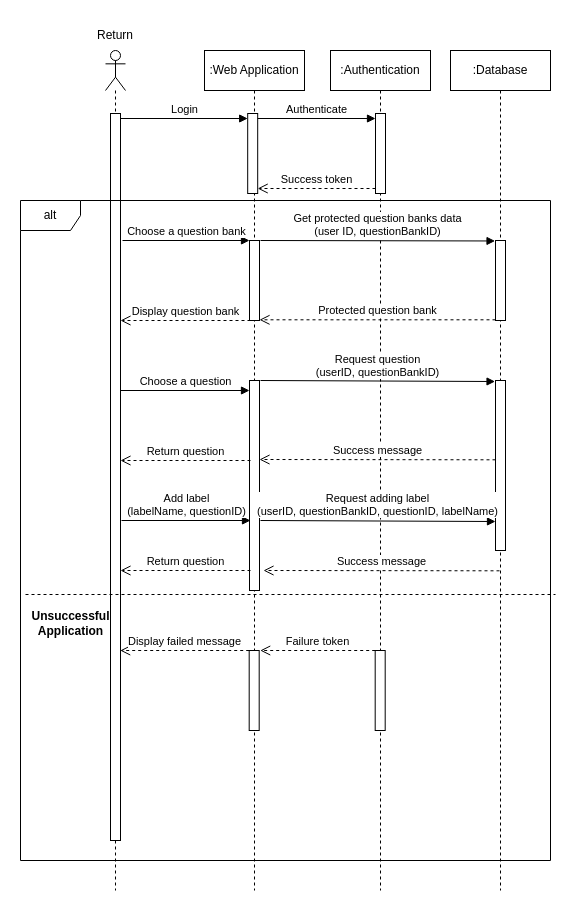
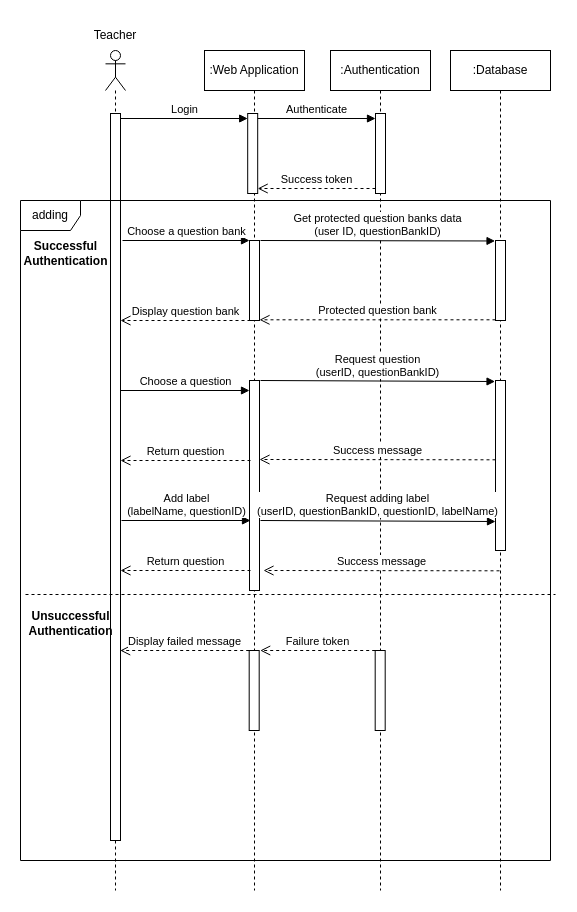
(116, 36) -> (116, 36)
(51, 216) -> (51, 216)
none -> (66, 254)
(71, 624) -> (71, 624)
